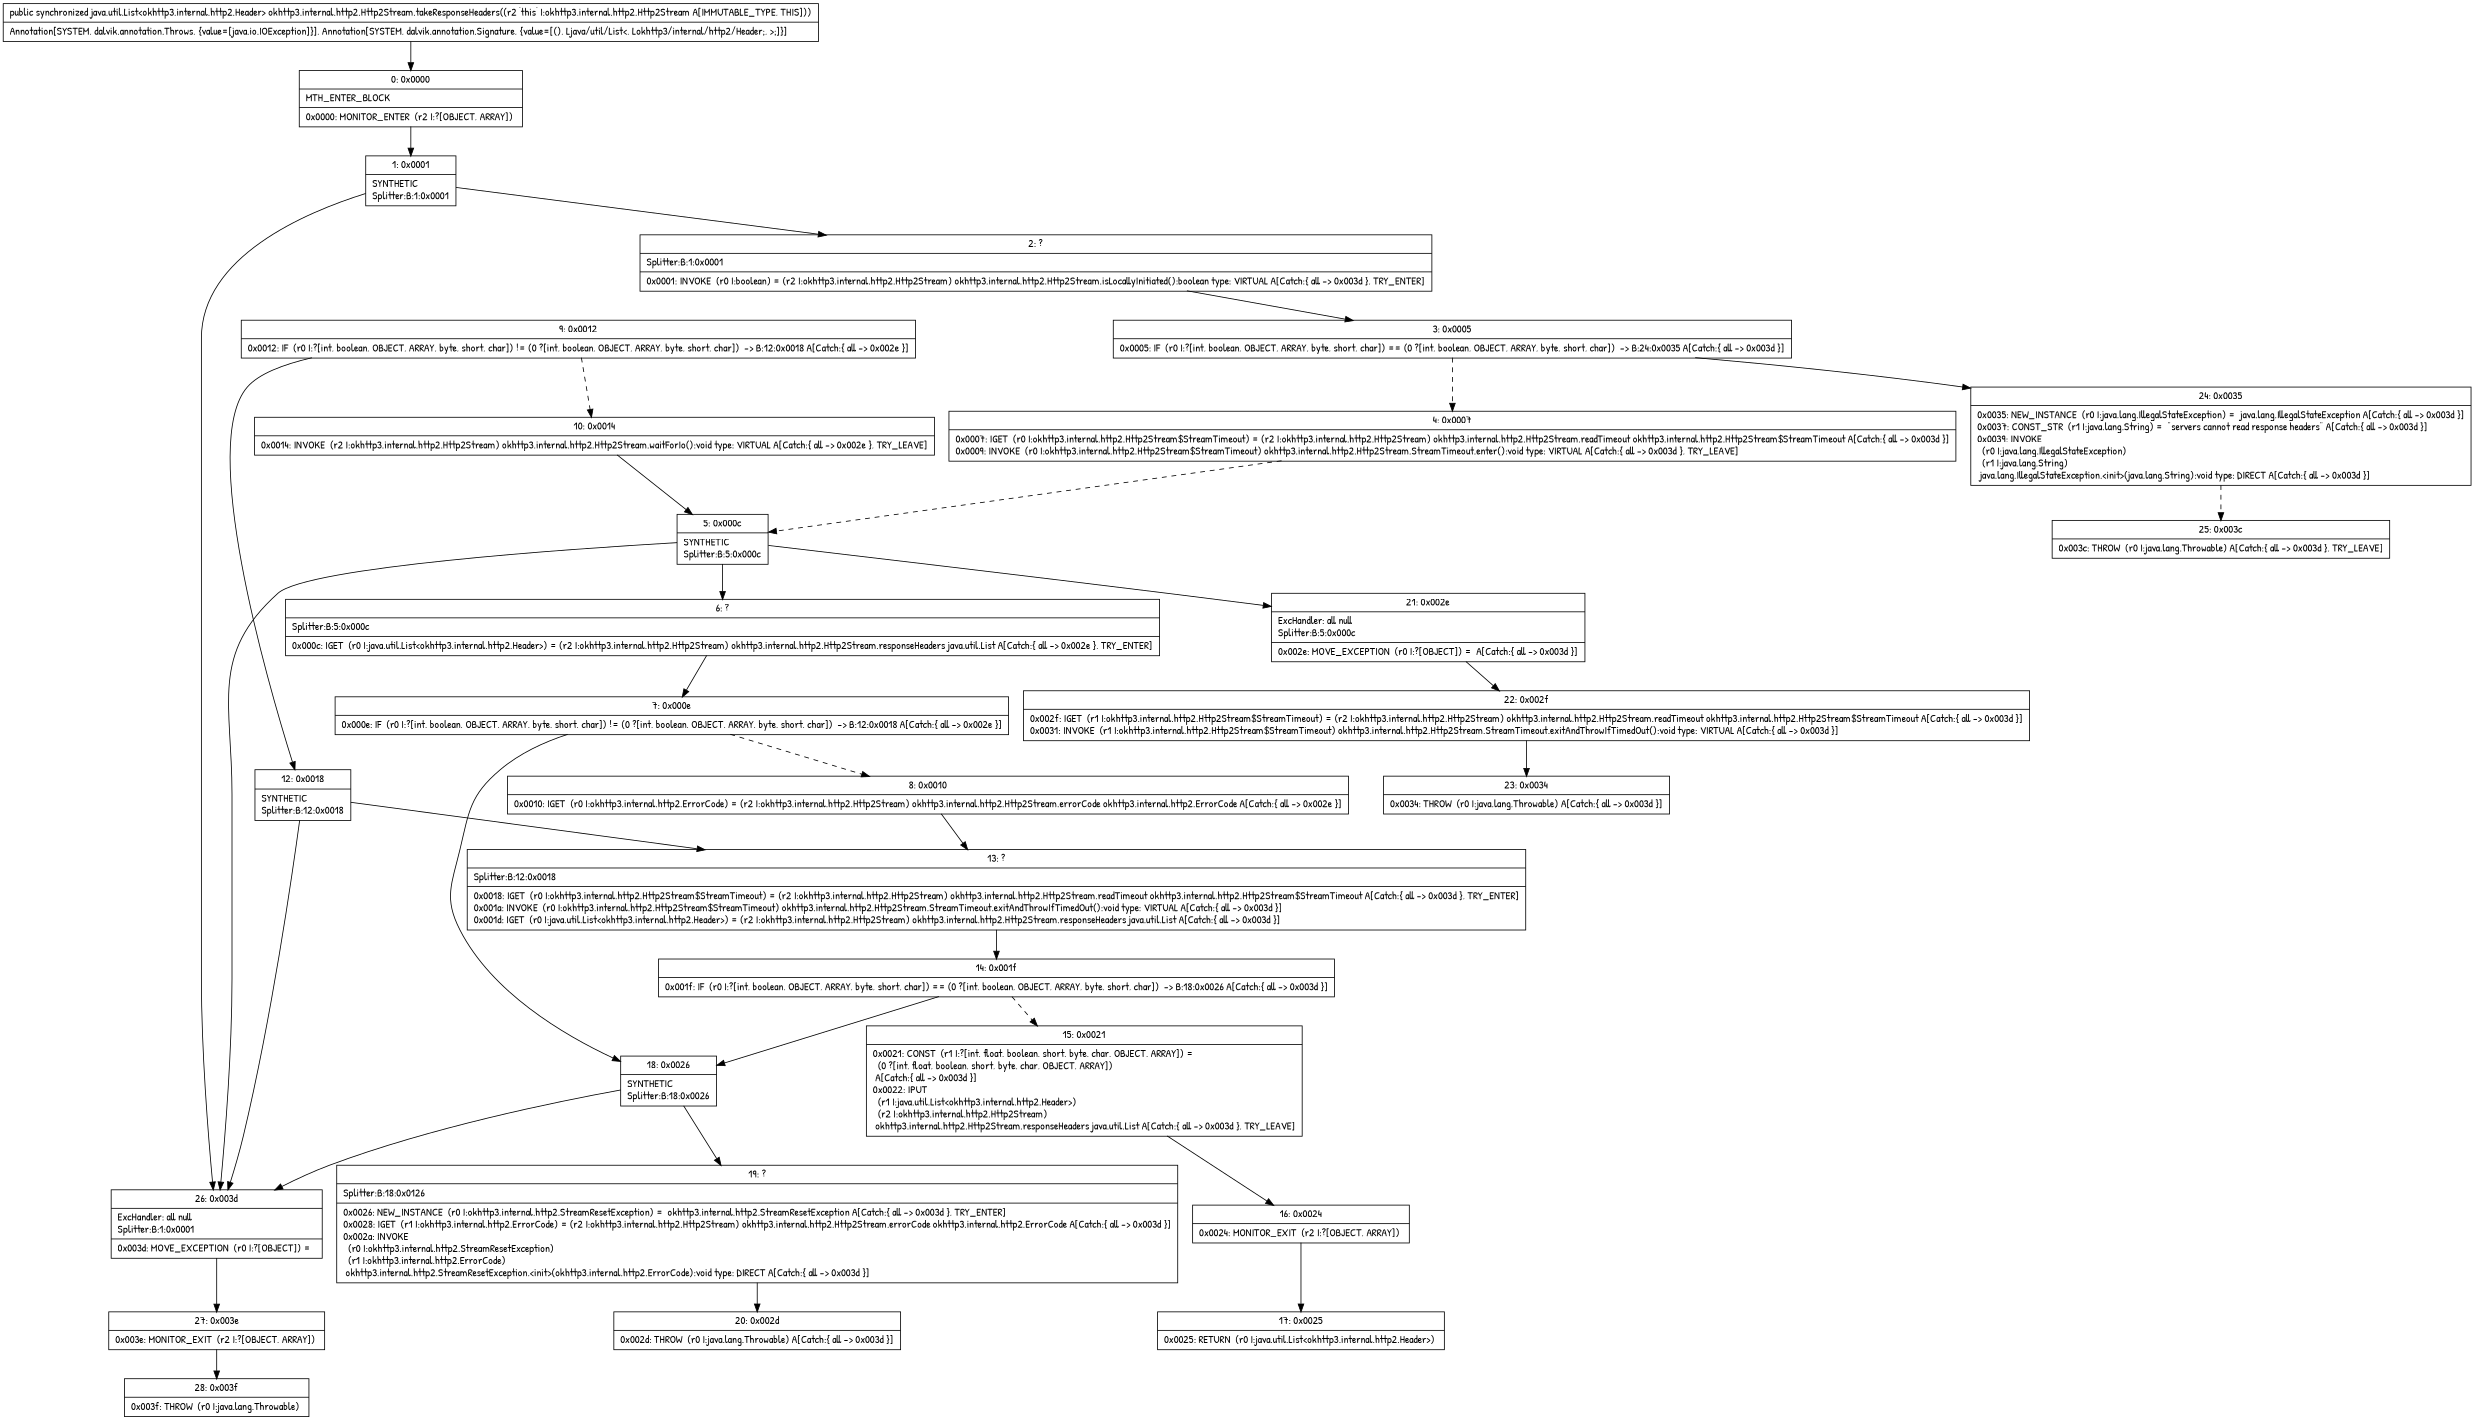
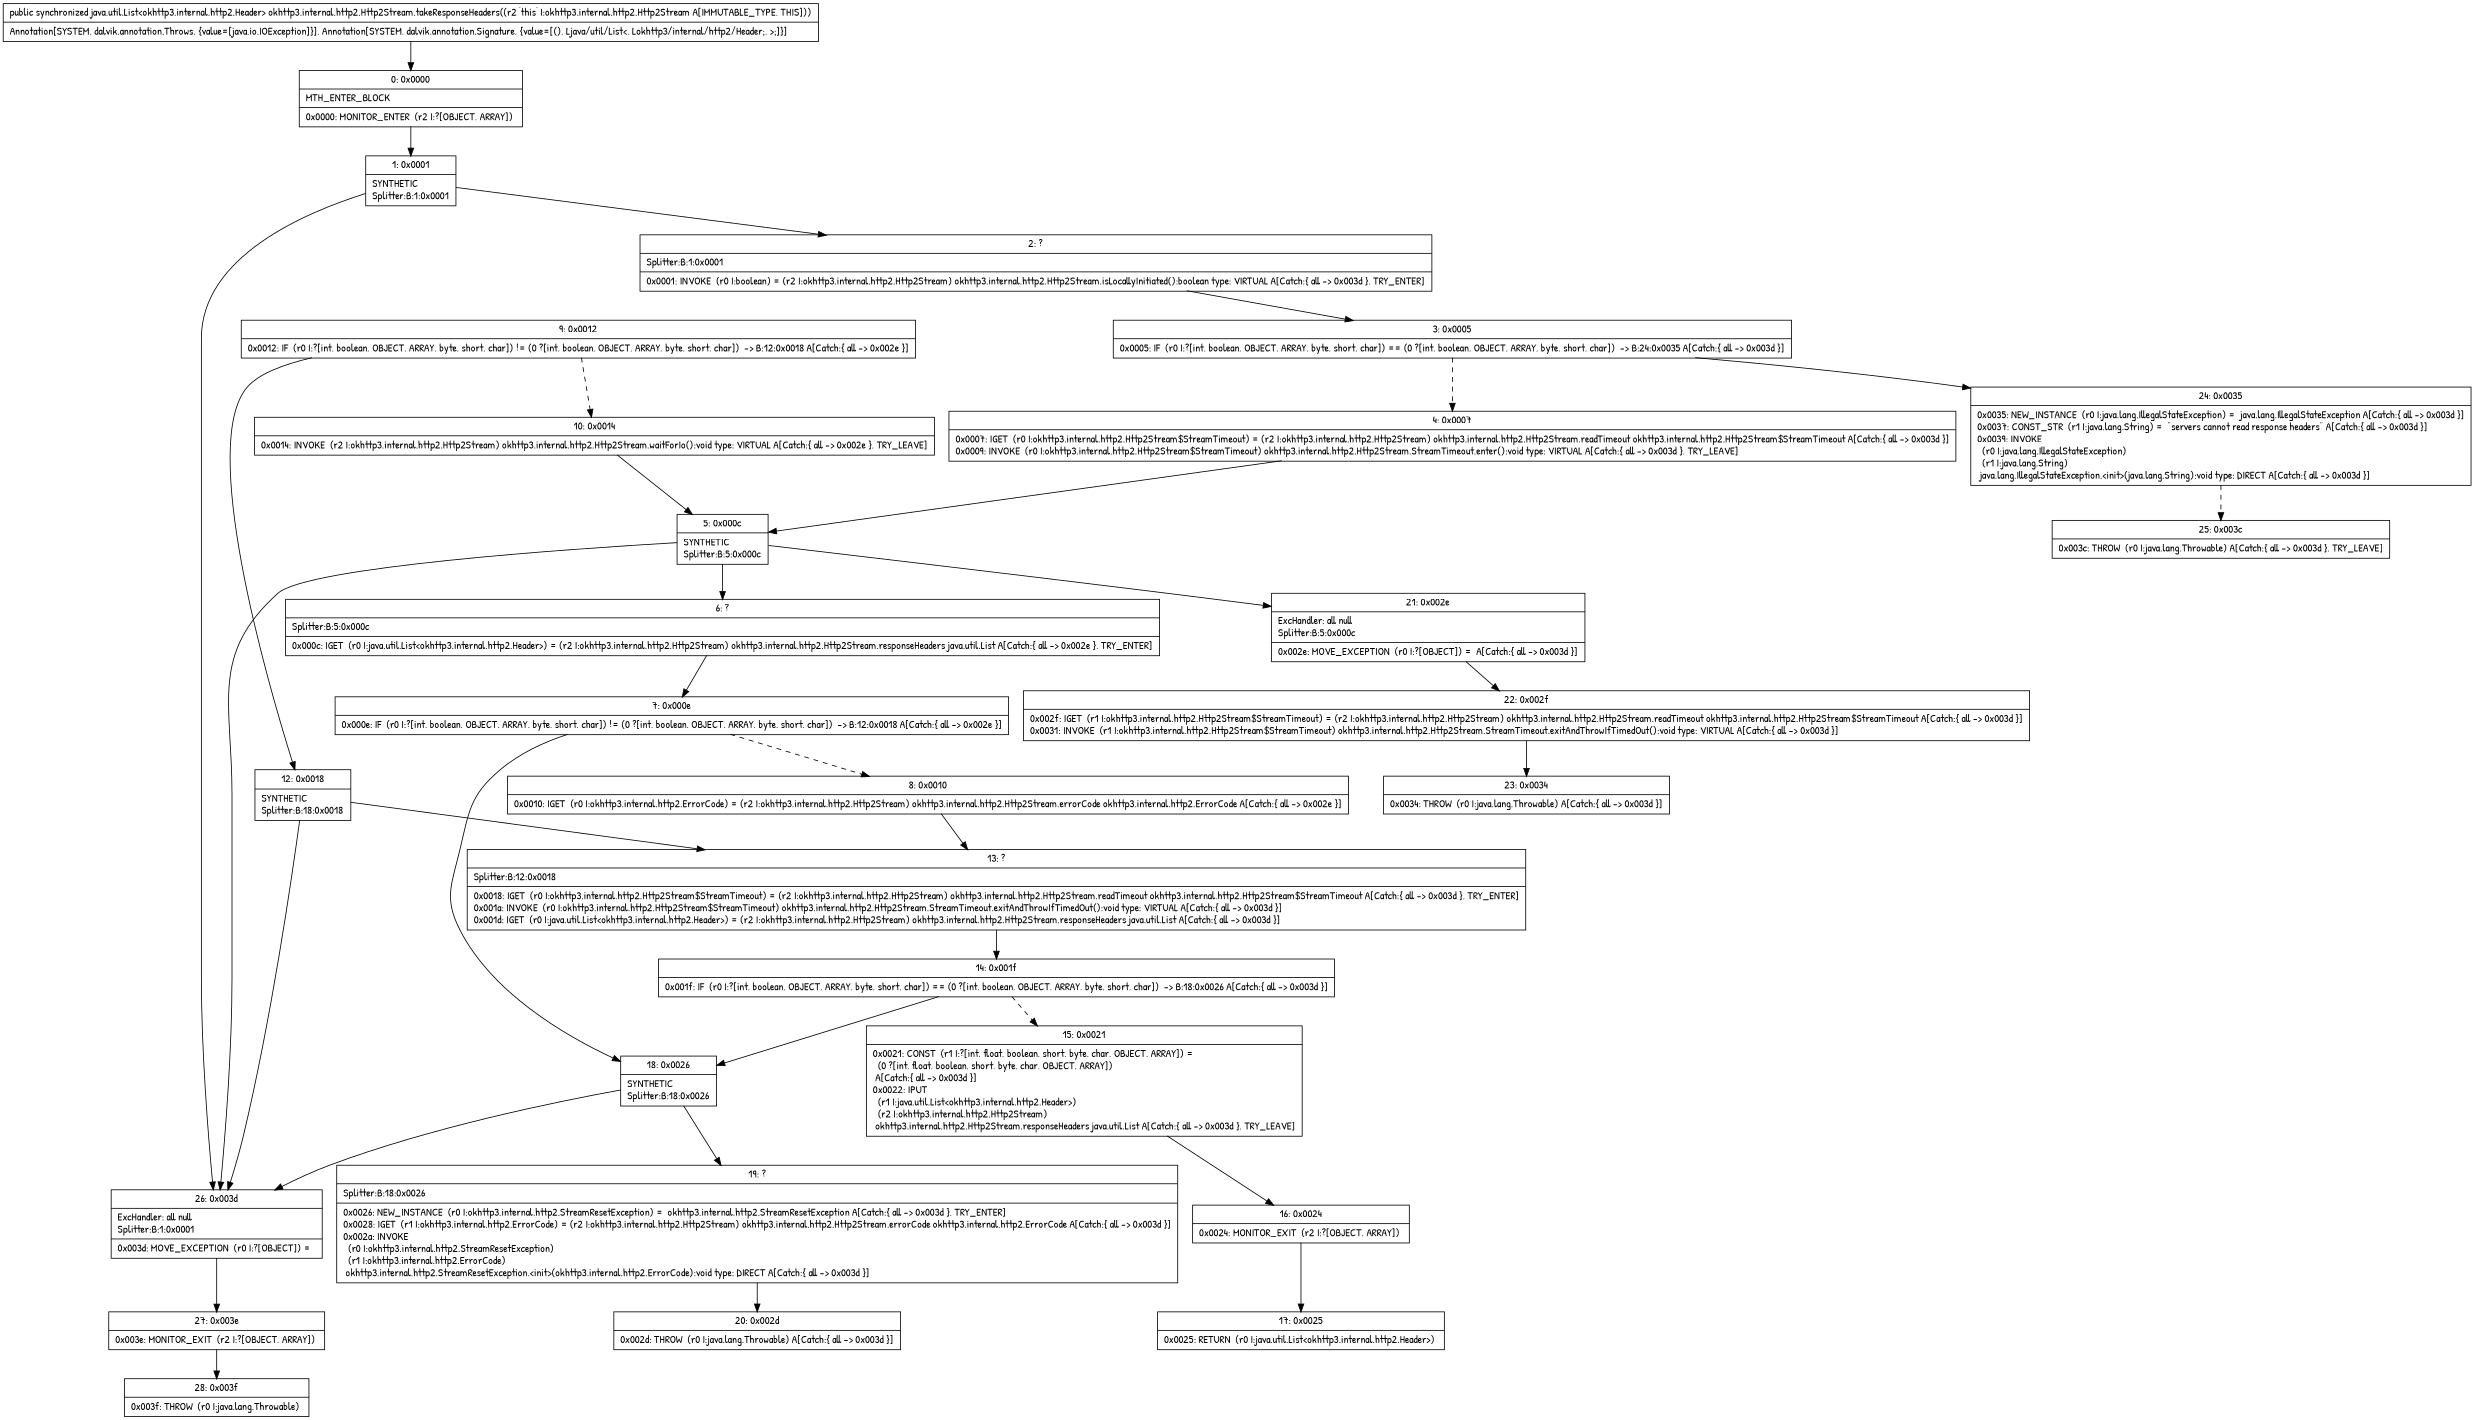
(1029, 496) -> (1029, 496)
(303, 810) -> (302, 810)
(384, 1193) -> (385, 1193)
